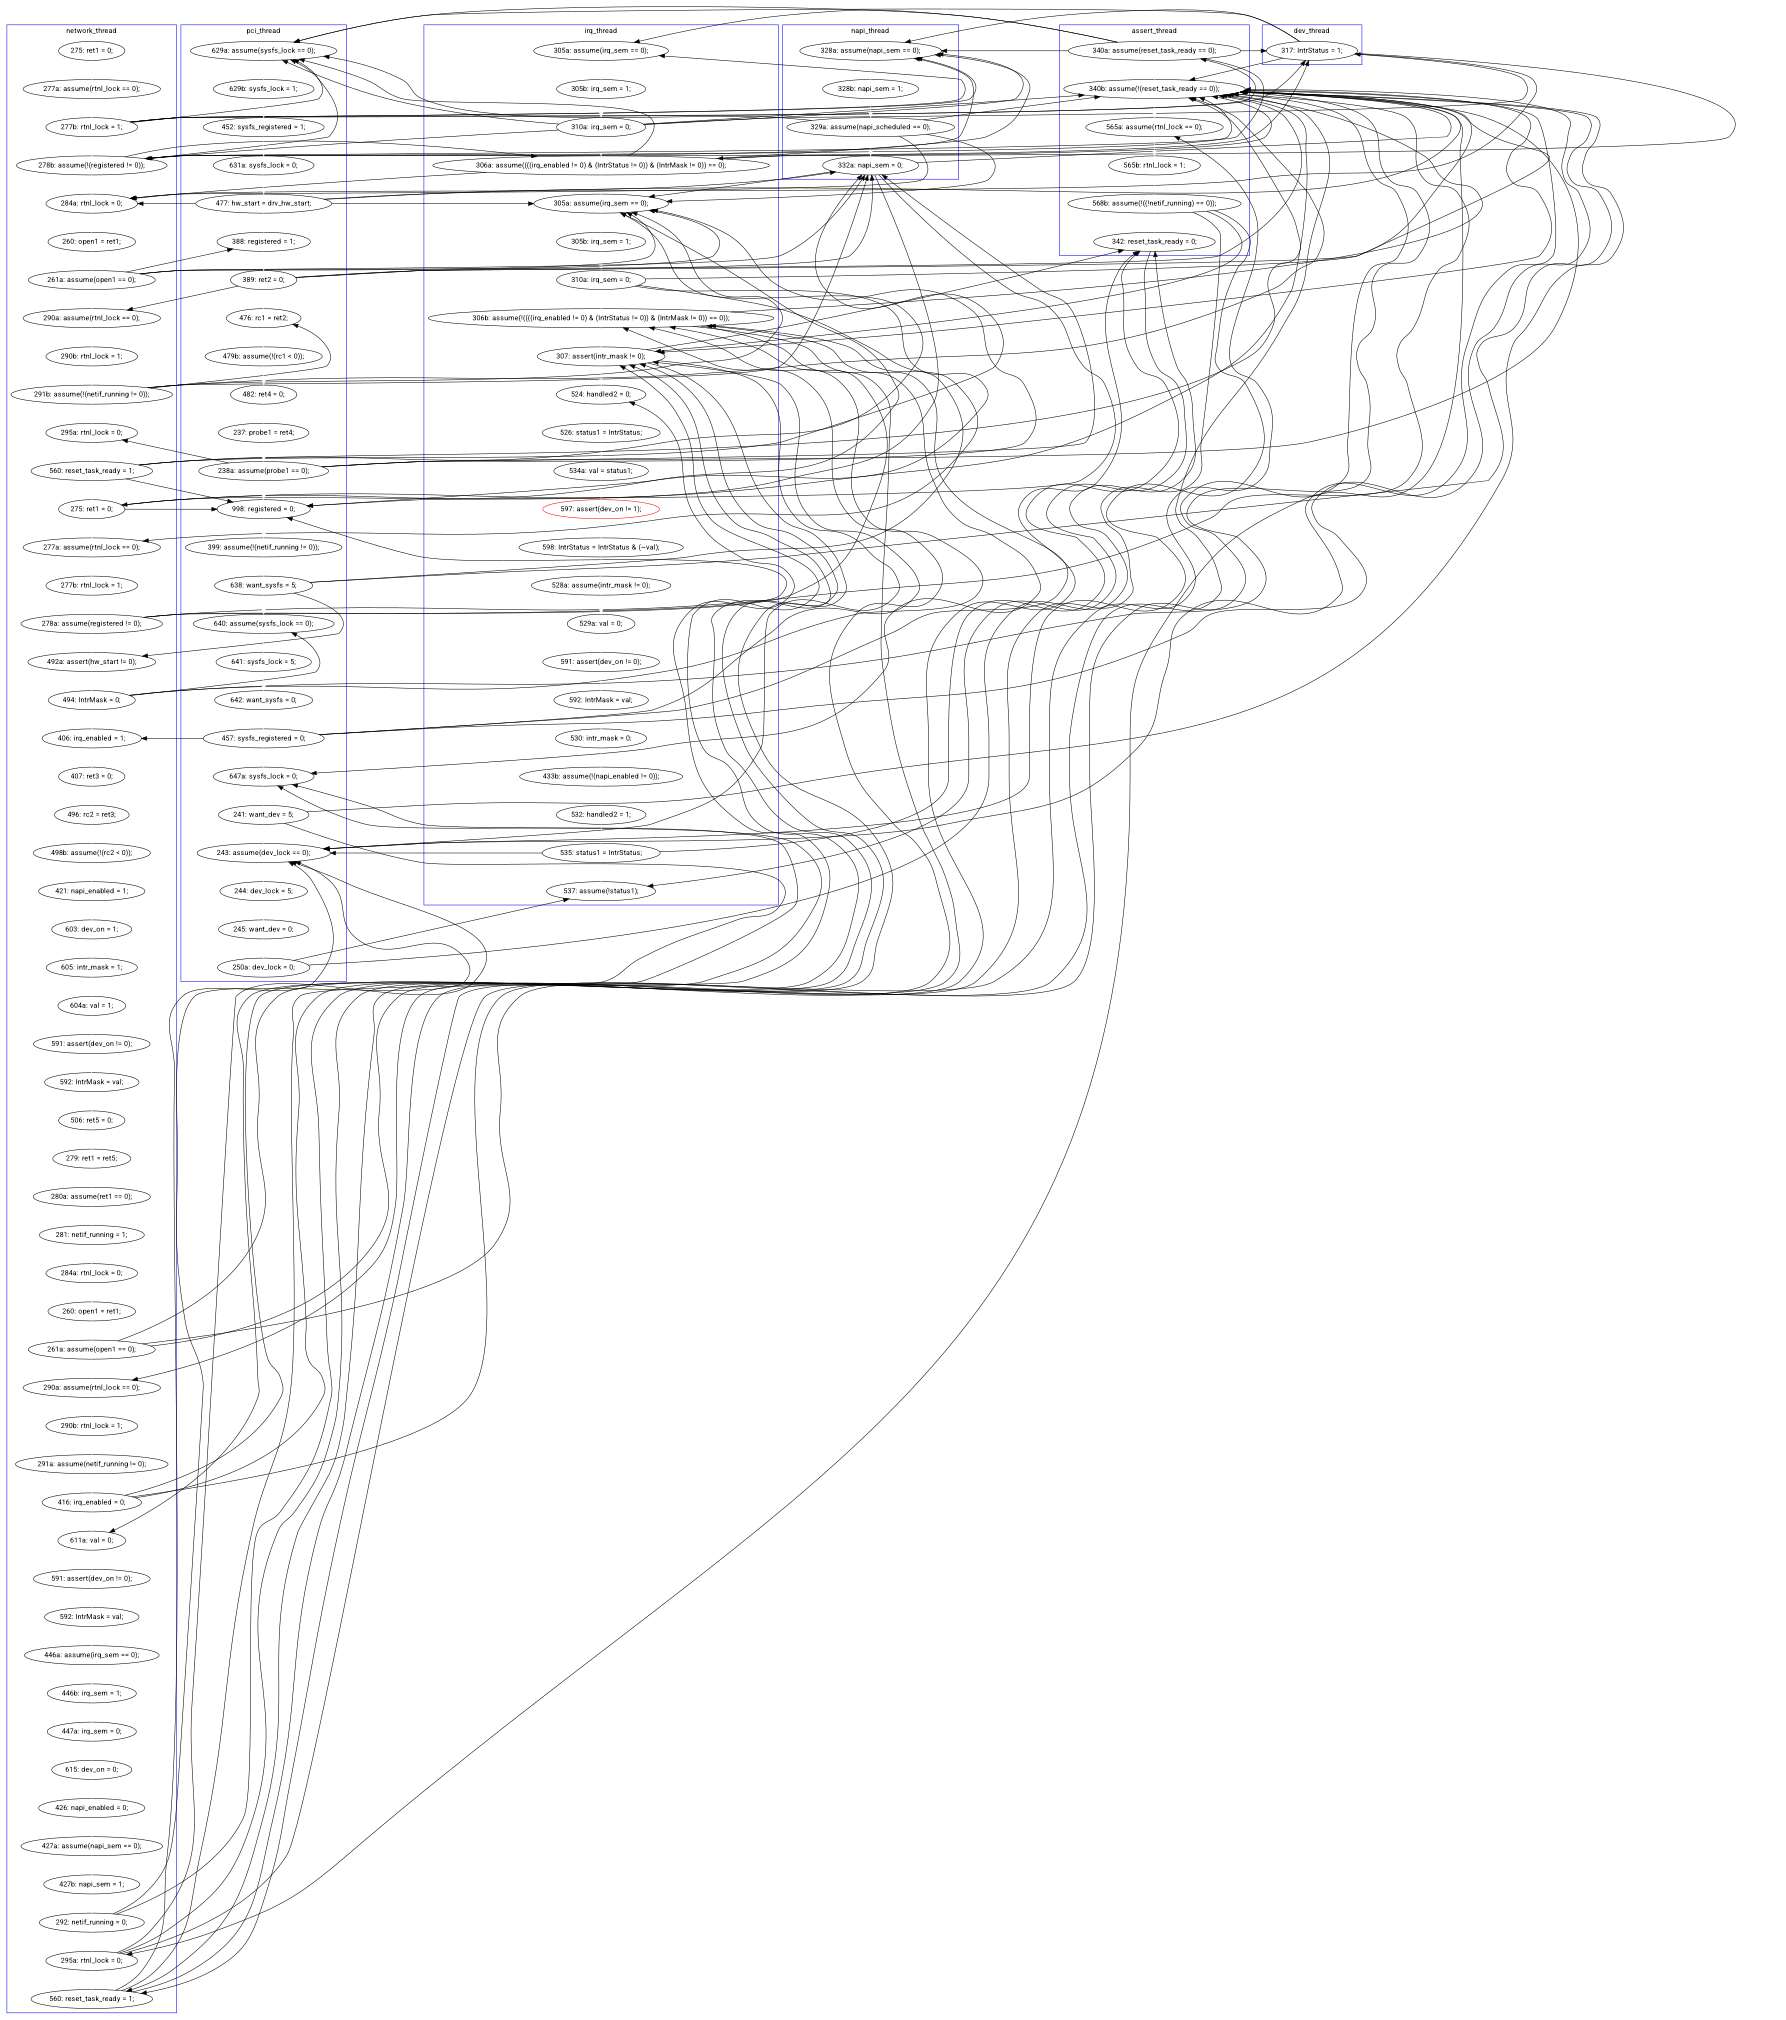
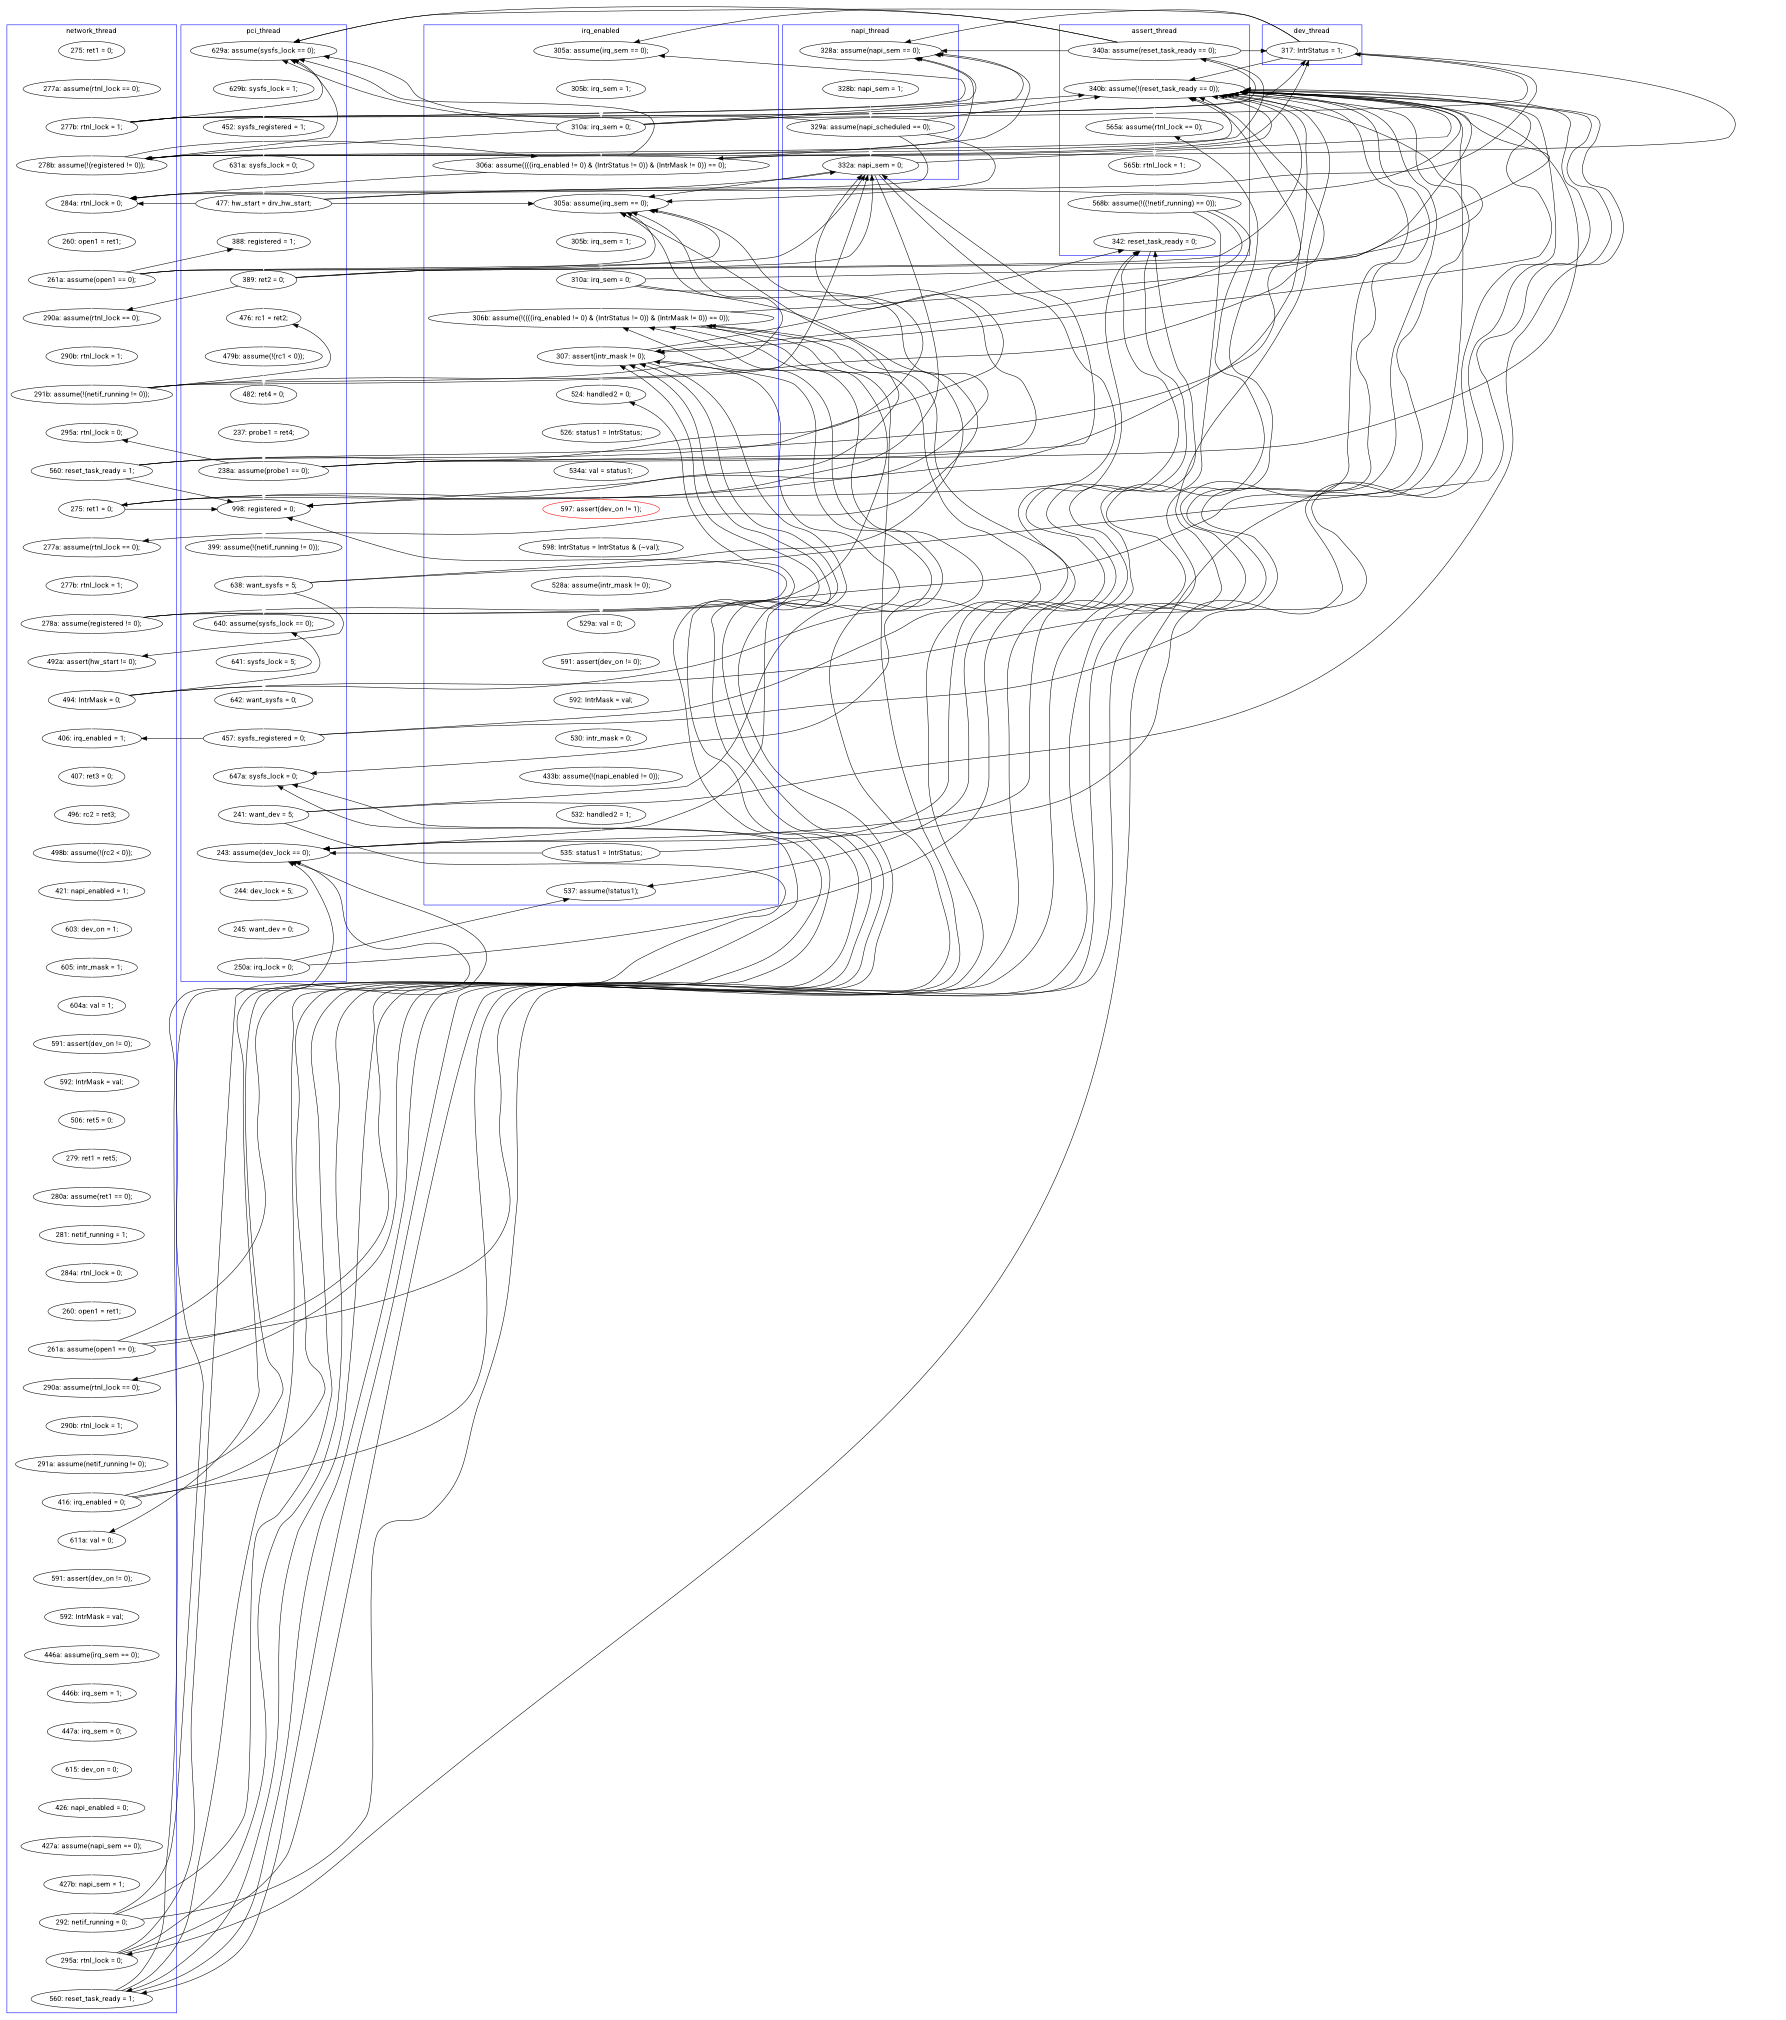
(601, 31) -> (601, 31)
(787, 618) -> (774, 655)
(264, 968) -> (264, 968)
none -> (1077, 984)
